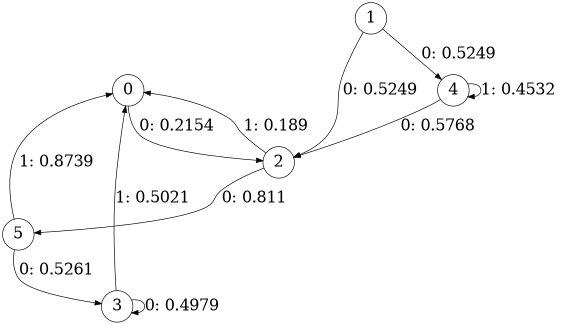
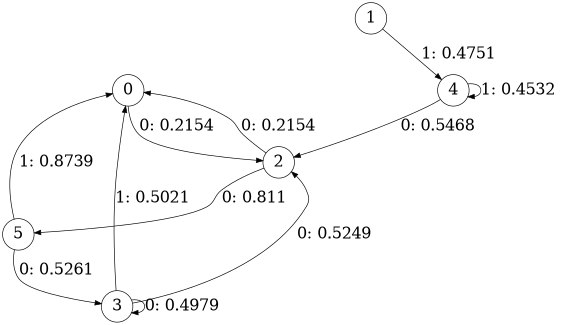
(466, 54) -> (466, 54)
(338, 99) -> (245, 263)
(286, 126) -> (286, 126)
(445, 126) -> (445, 126)
